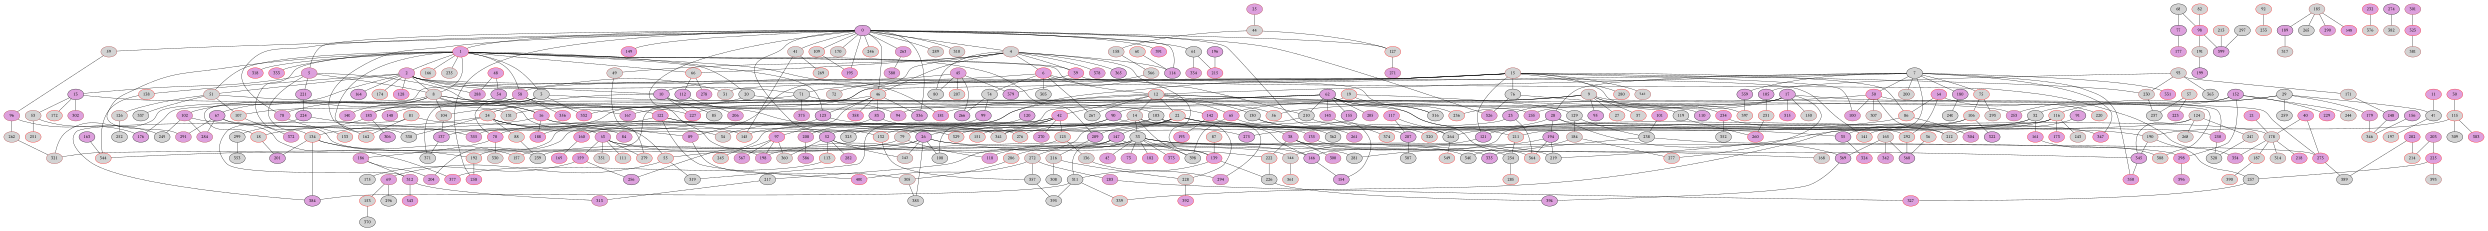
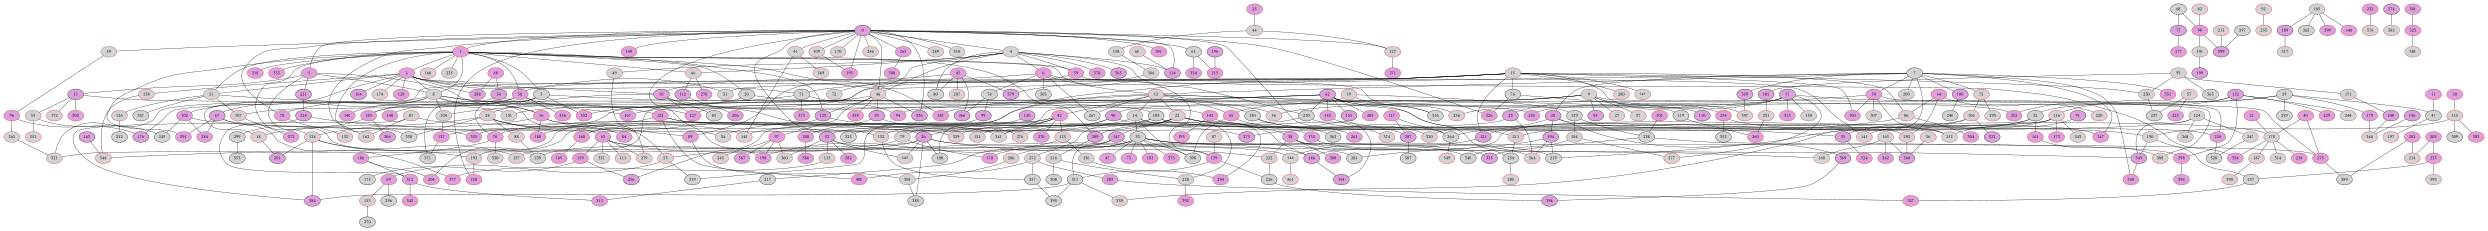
(441, 137) -> (441, 137)
(1864, 148) -> (1856, 147)
